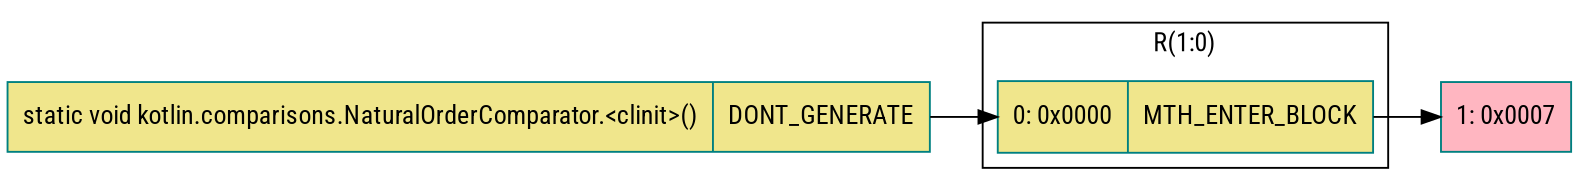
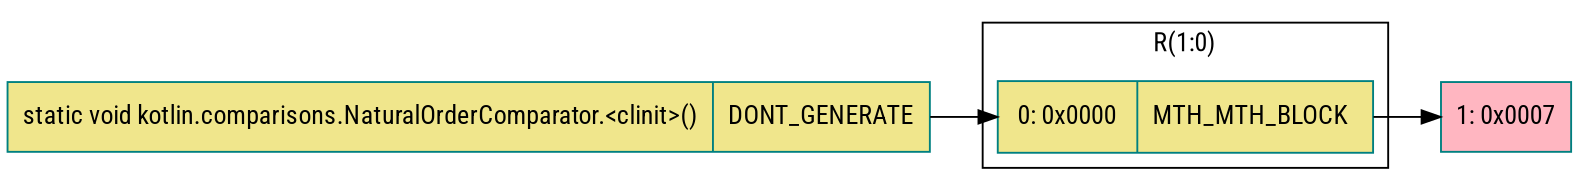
(1250, 116) -> (1250, 116)
